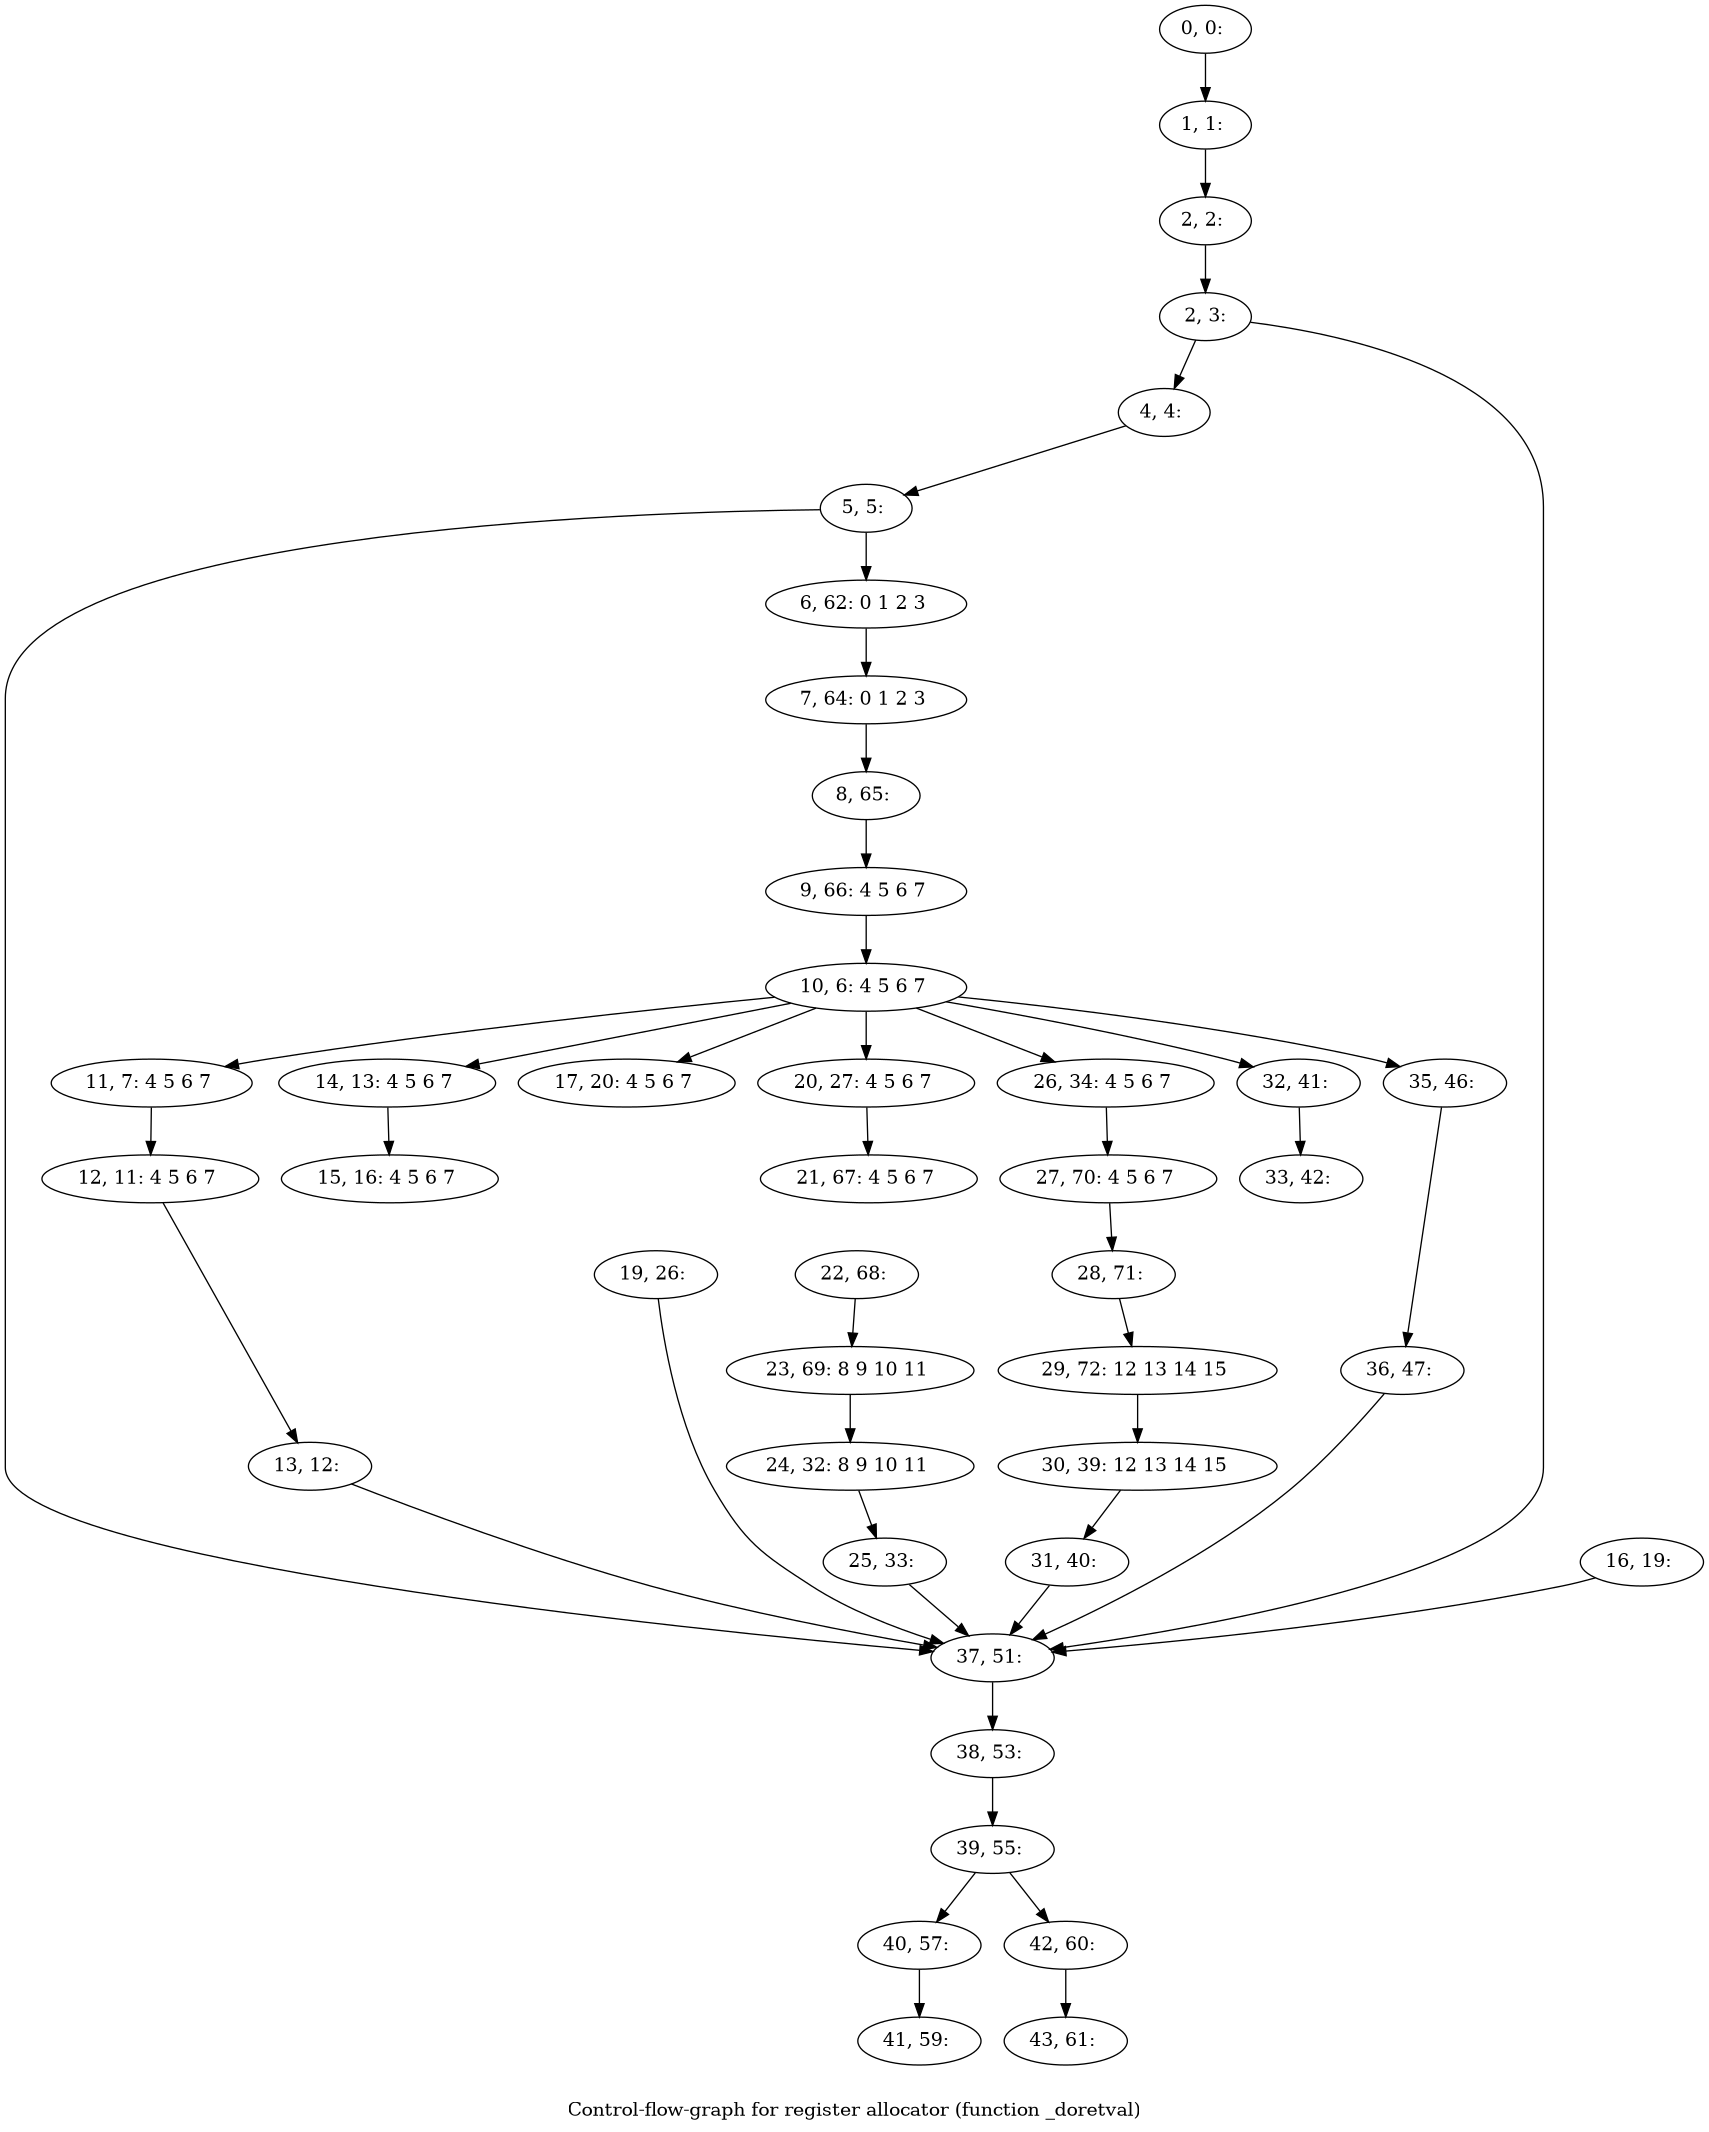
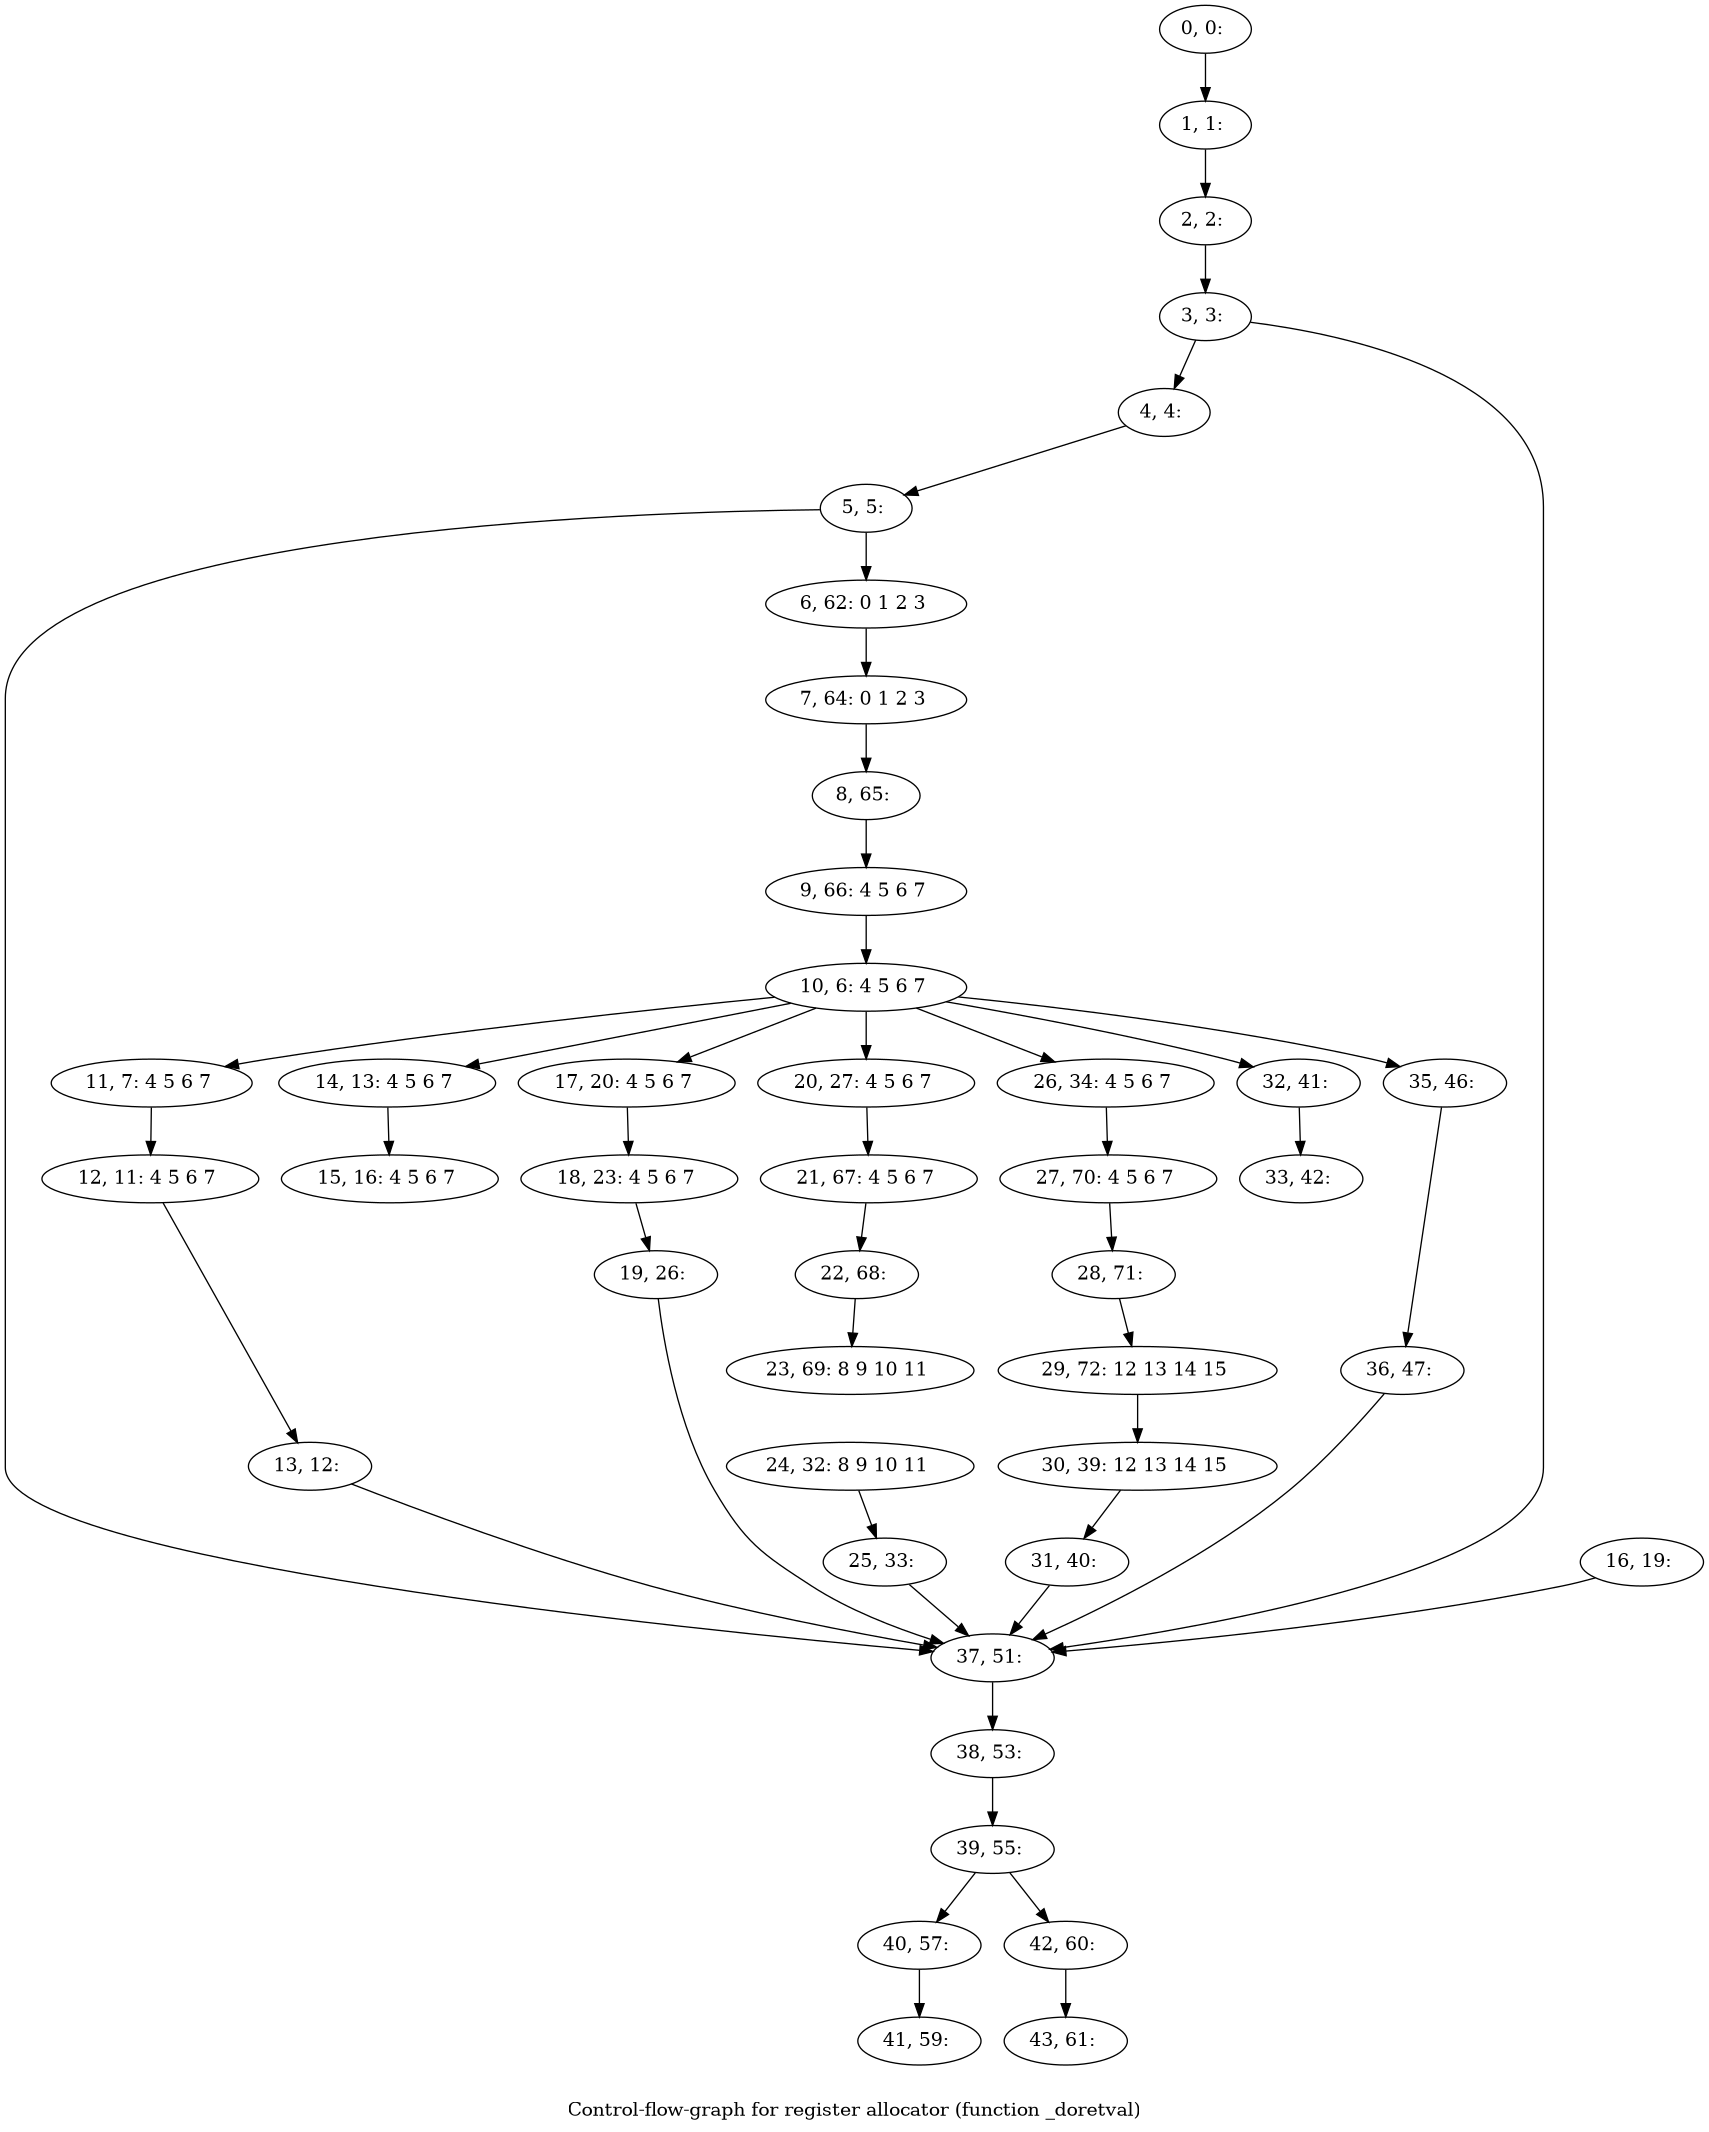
(1205, 317) -> (1205, 317)
none -> (629, 1179)
none -> (864, 1220)
(850, 1412) -> none
